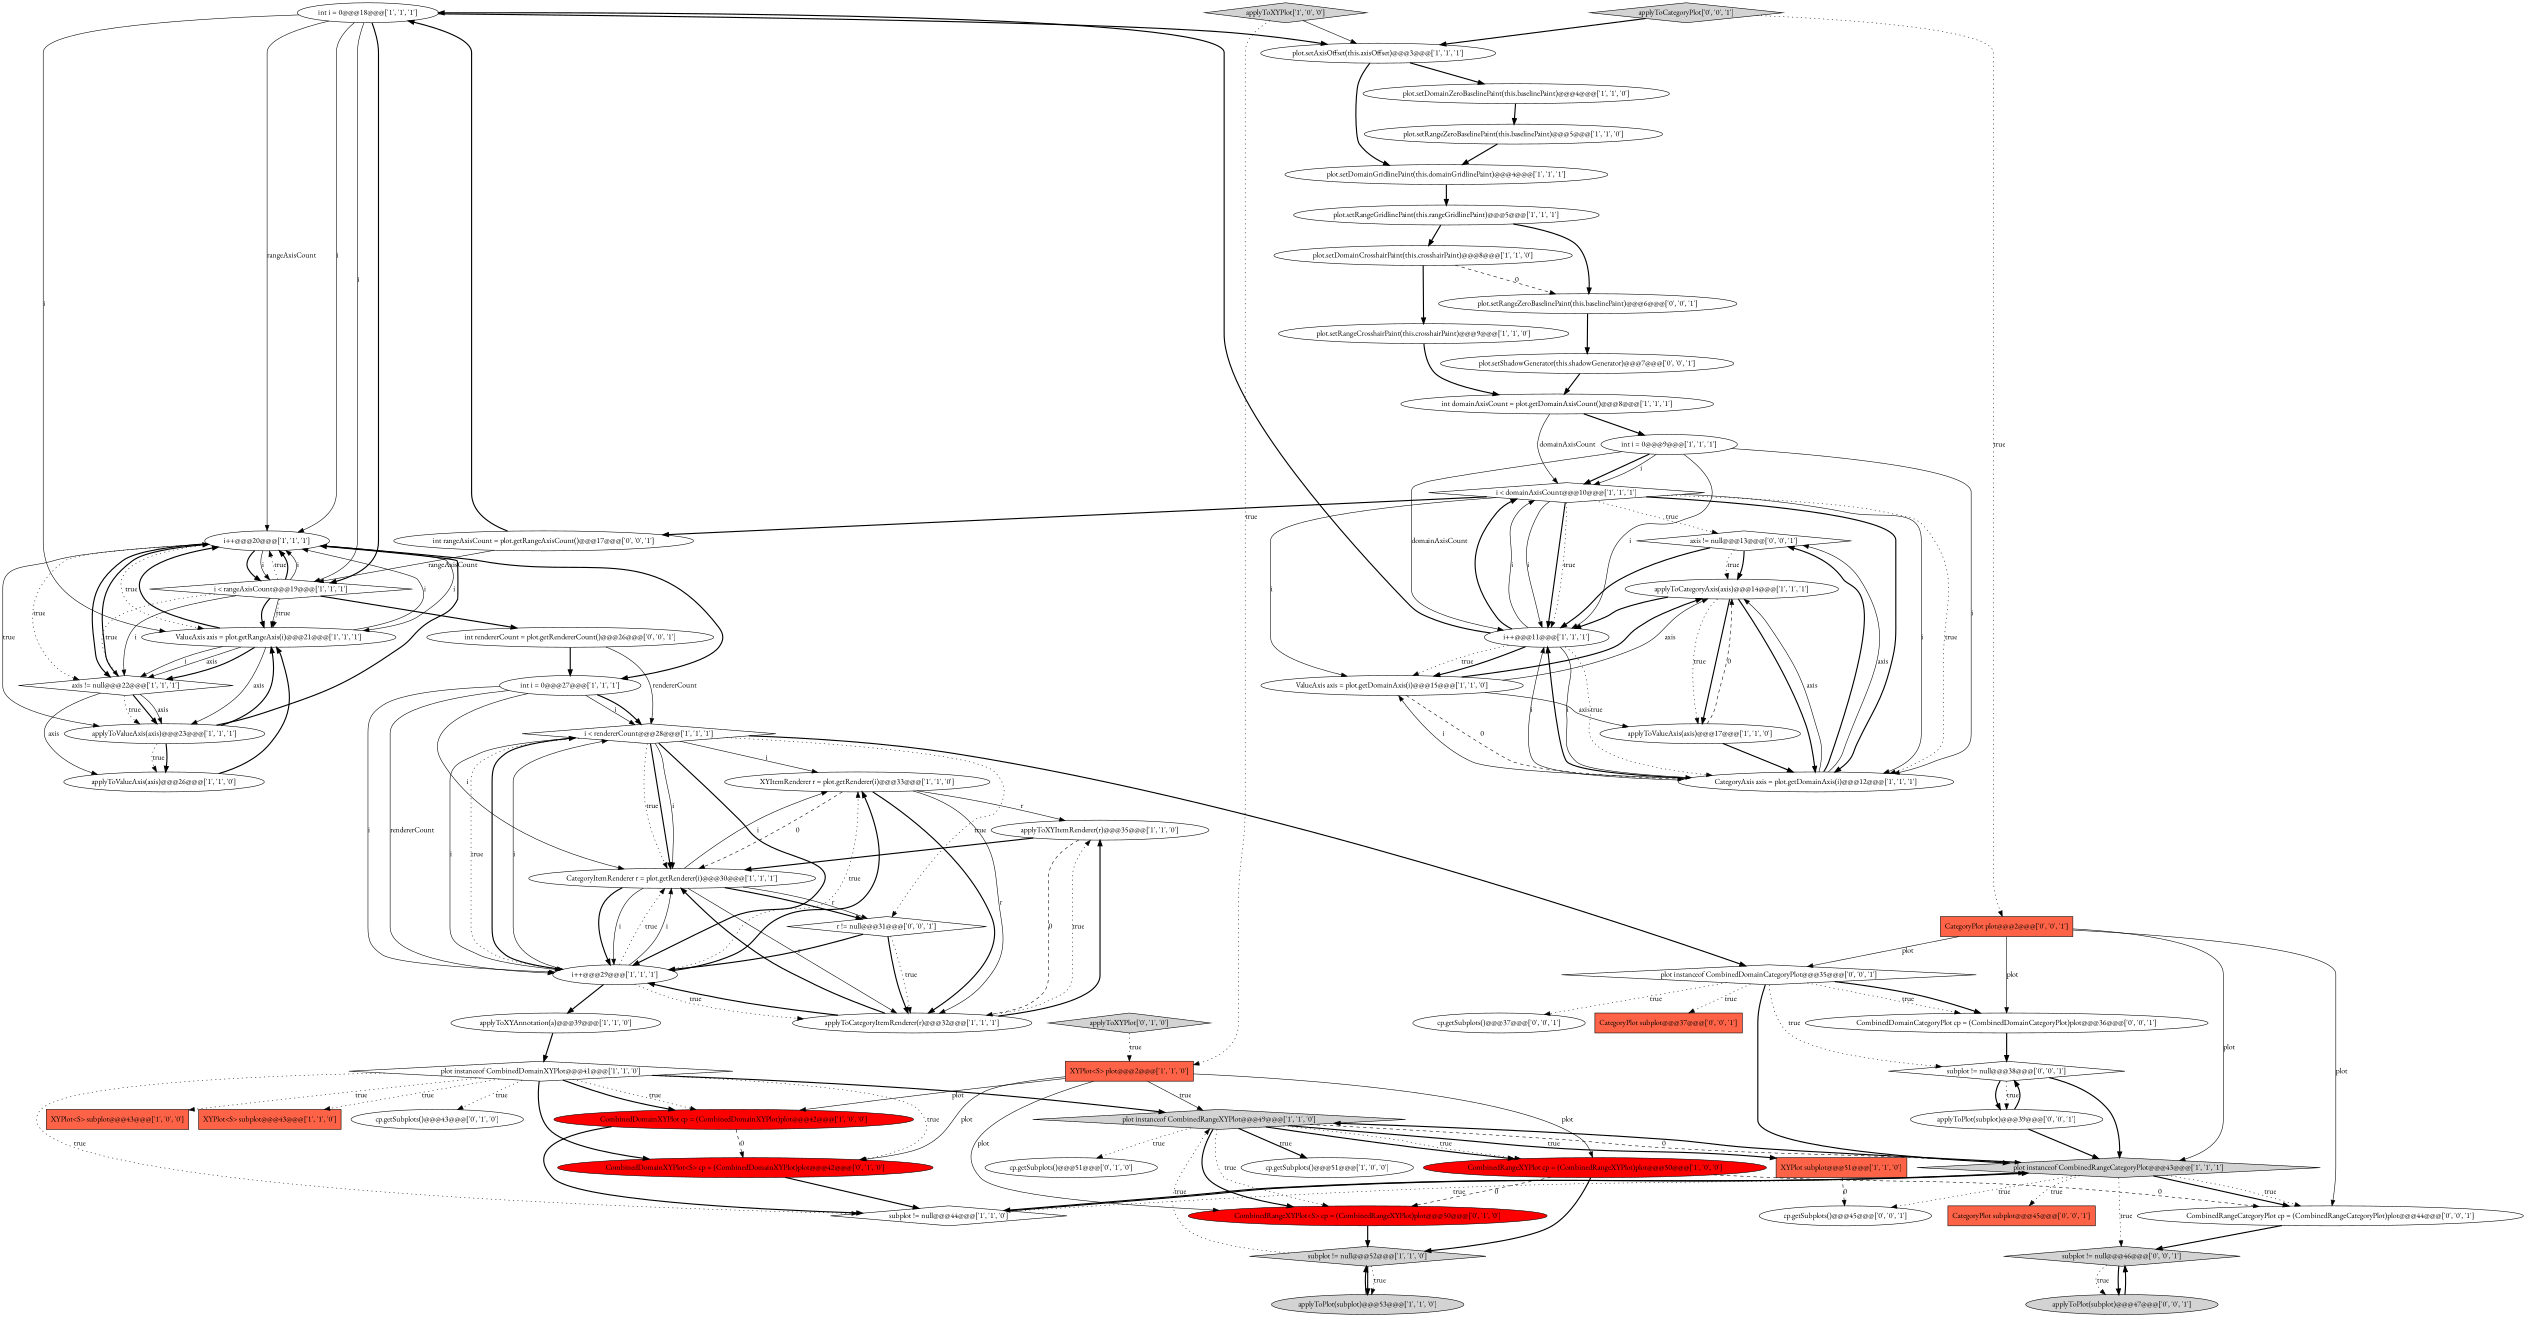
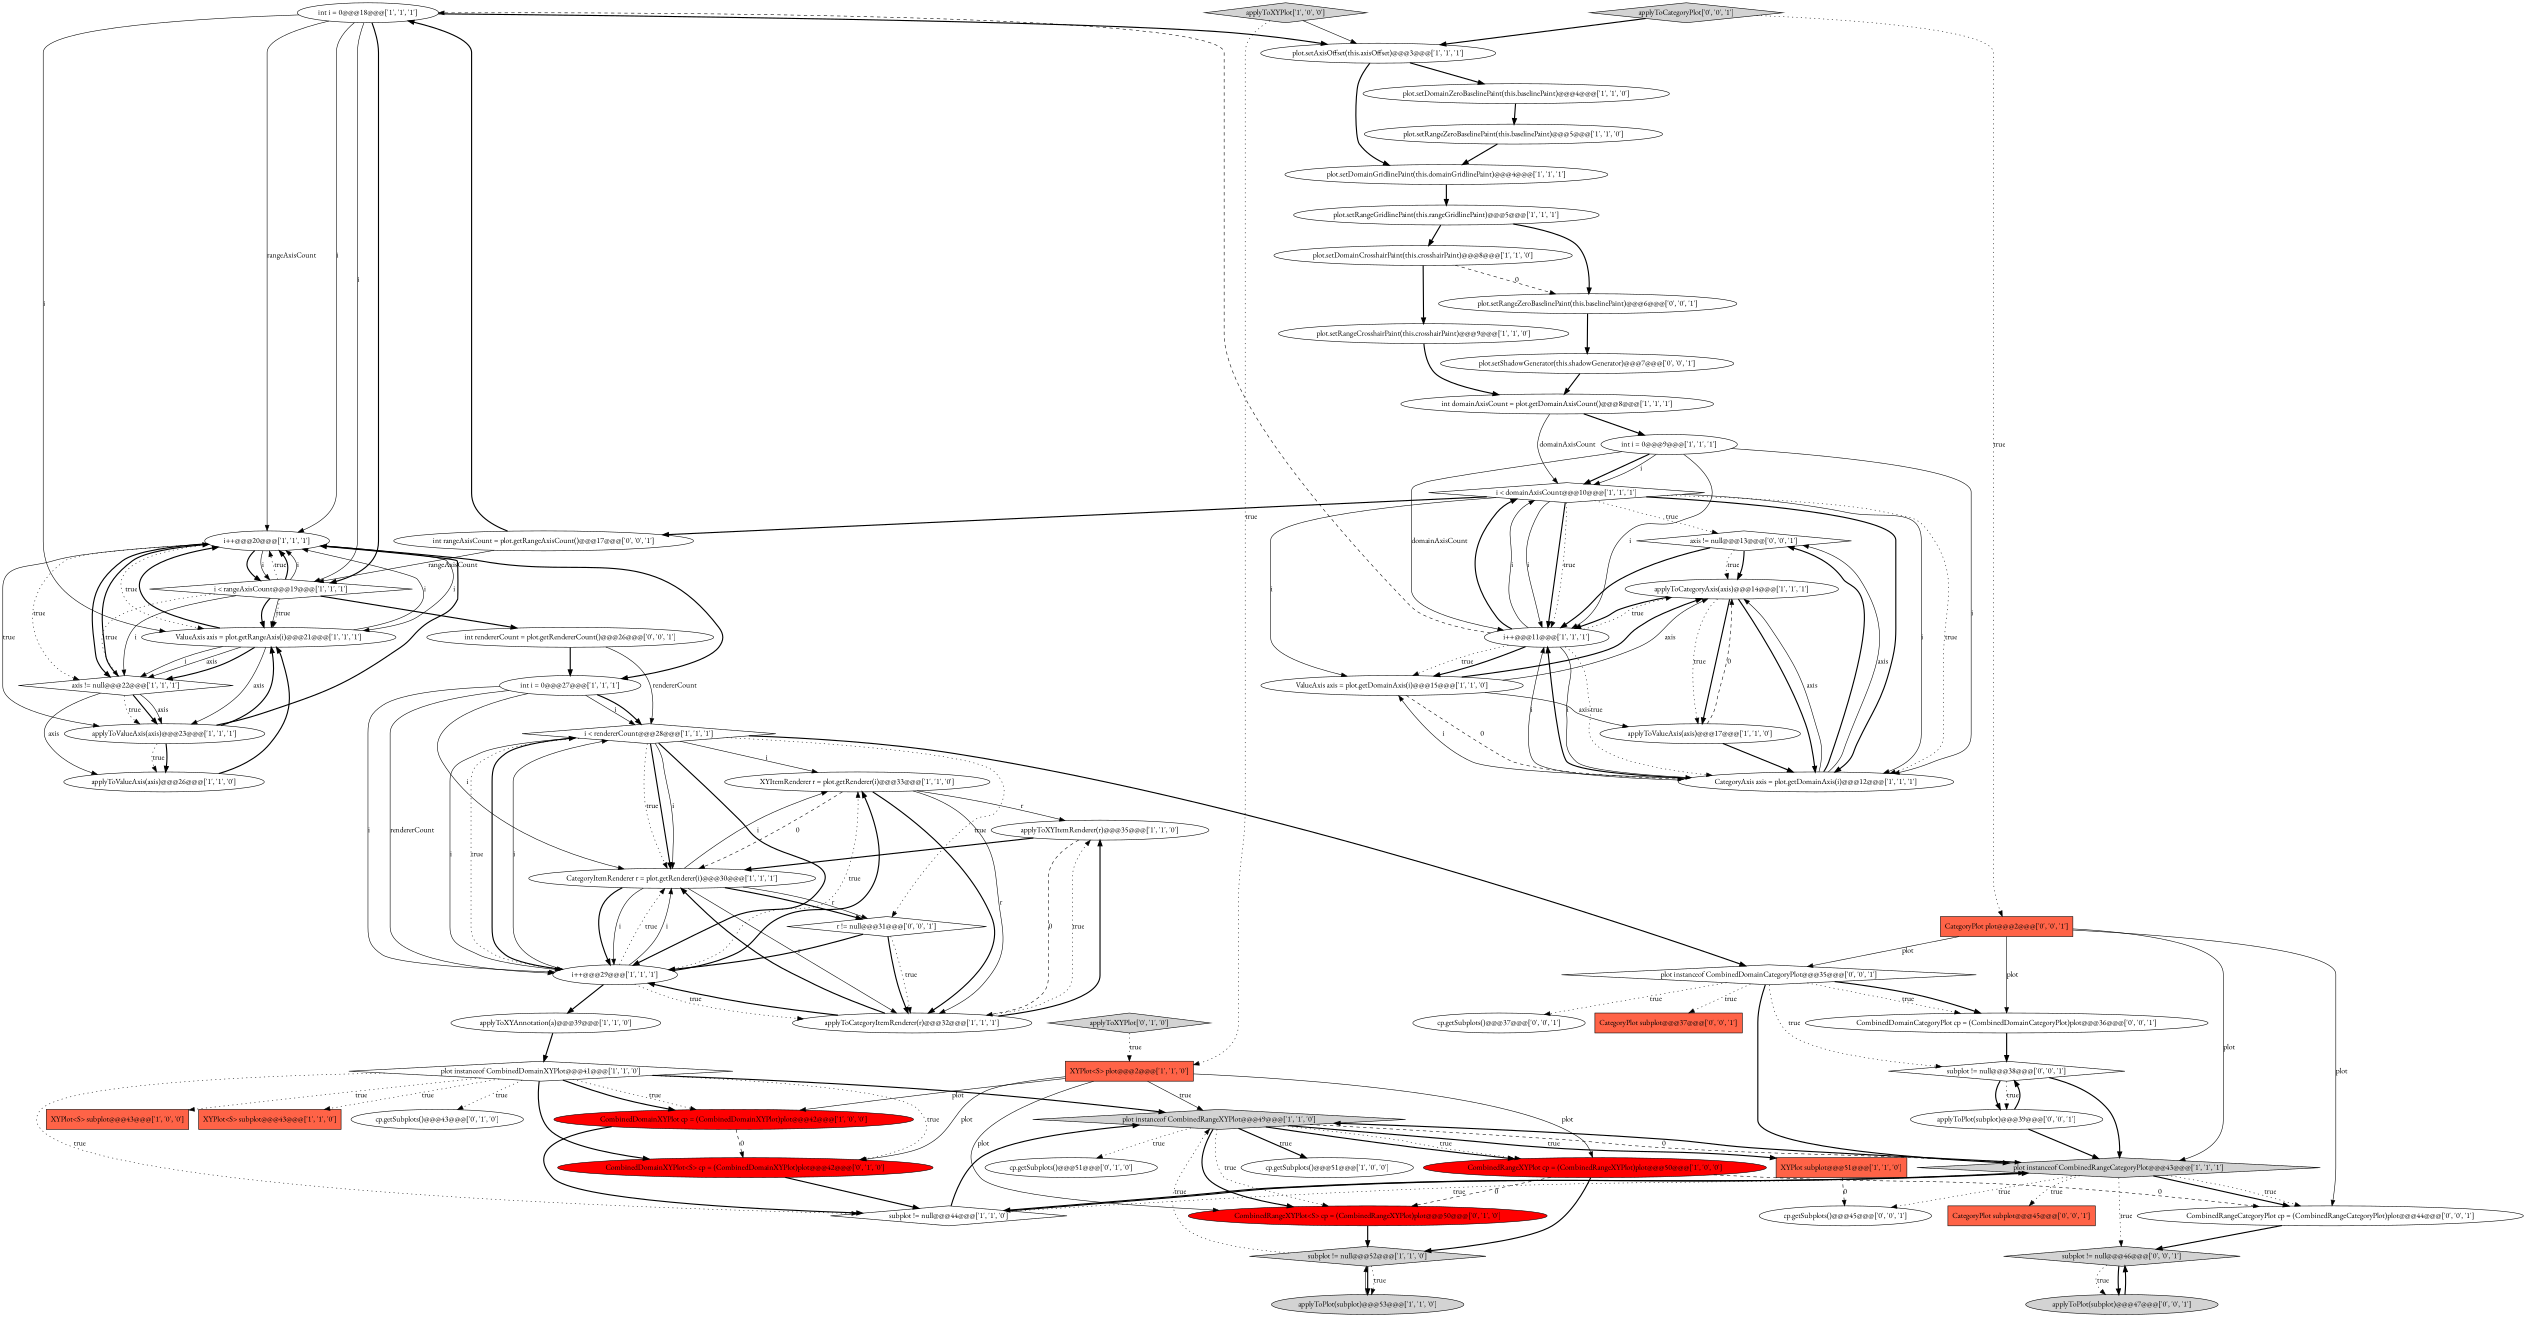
(1186, 38) -> (1186, 38)
none -> (1625, 613)
none -> (1027, 1141)
(1365, 1283) -> (1365, 1283)
